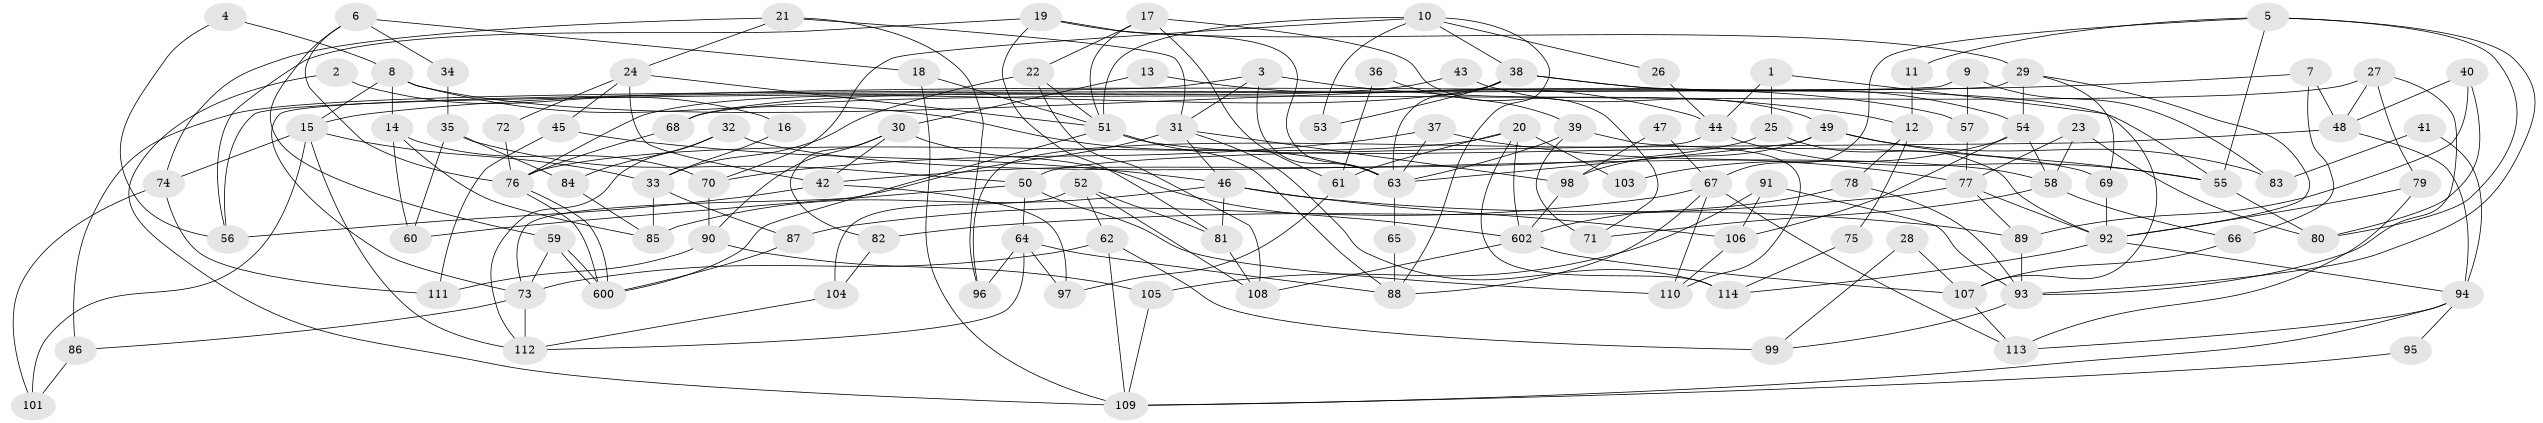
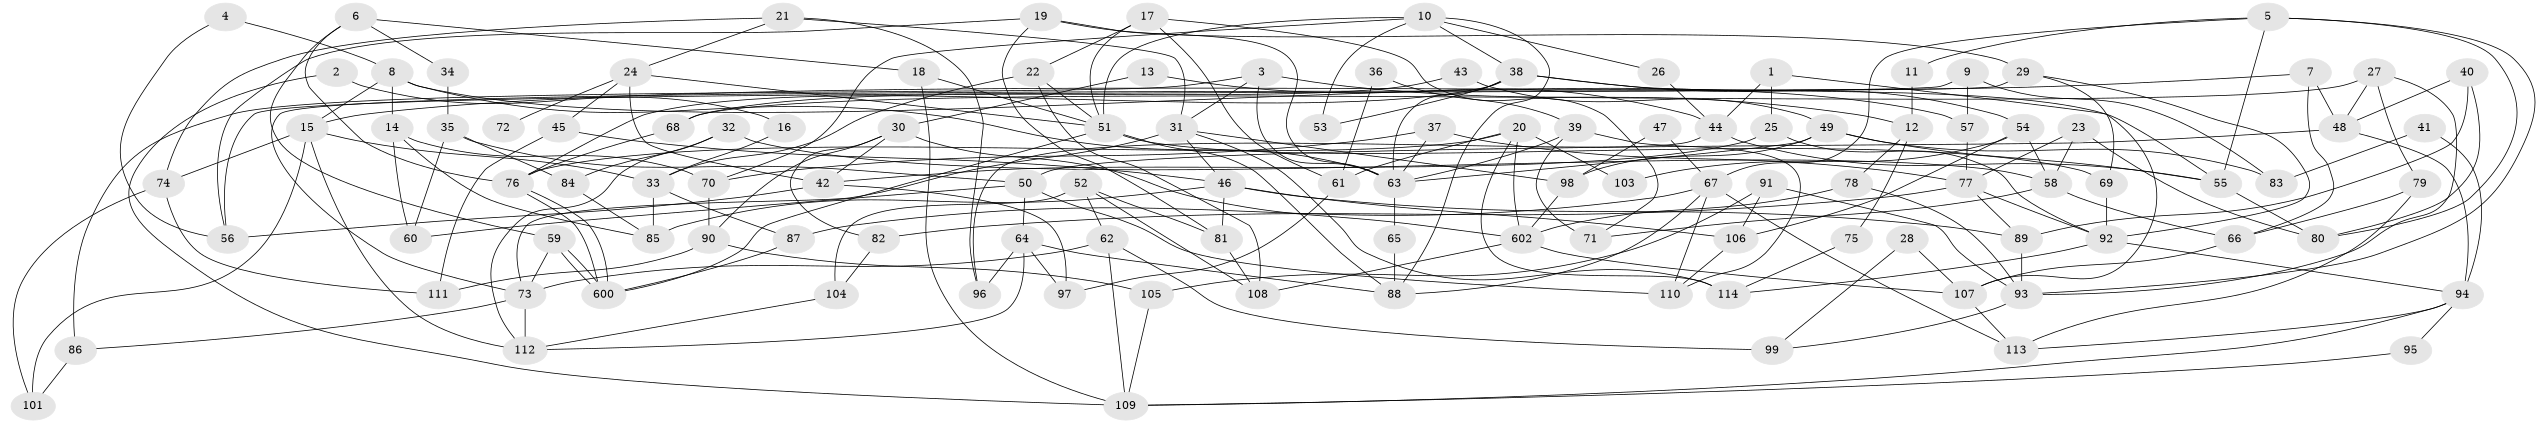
(2023, 100) -> none
(508, 156) -> none
(2292, 210) -> (2329, 215)
